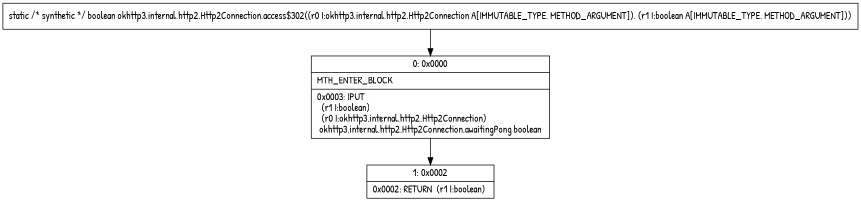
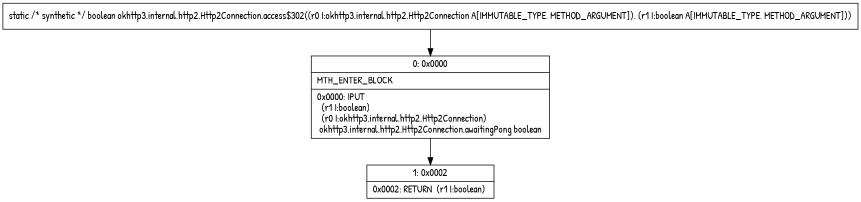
(343, 97) -> (343, 97)
